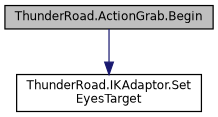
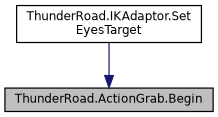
(109, 45) -> (109, 59)
